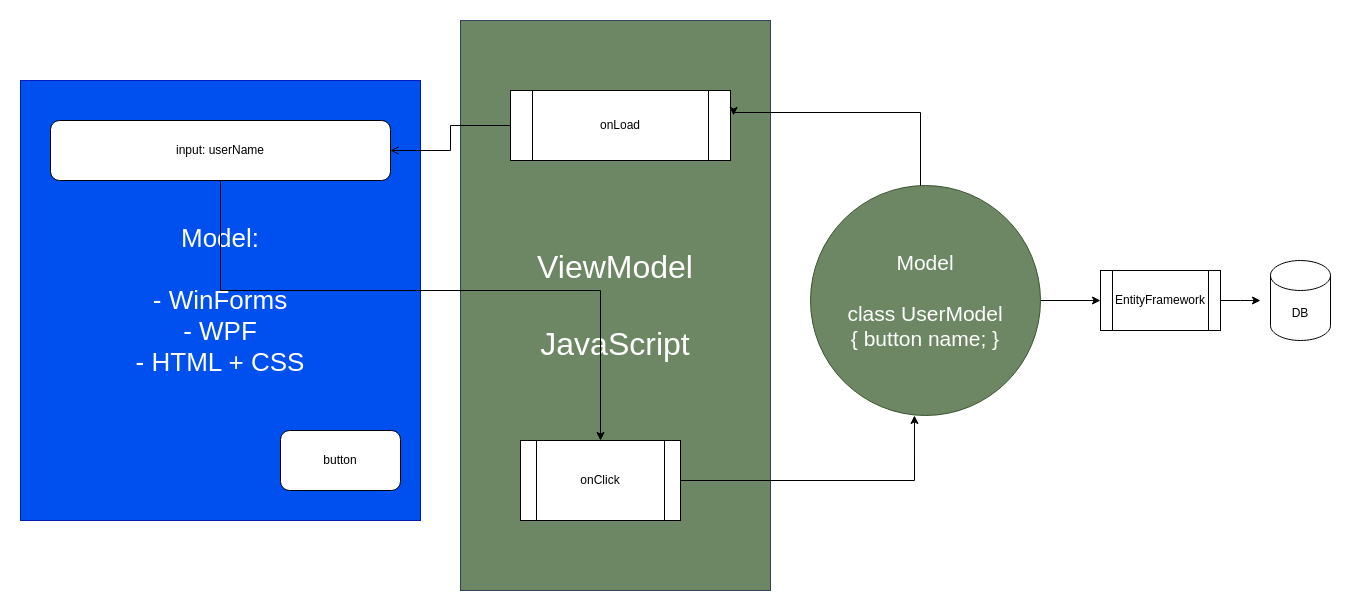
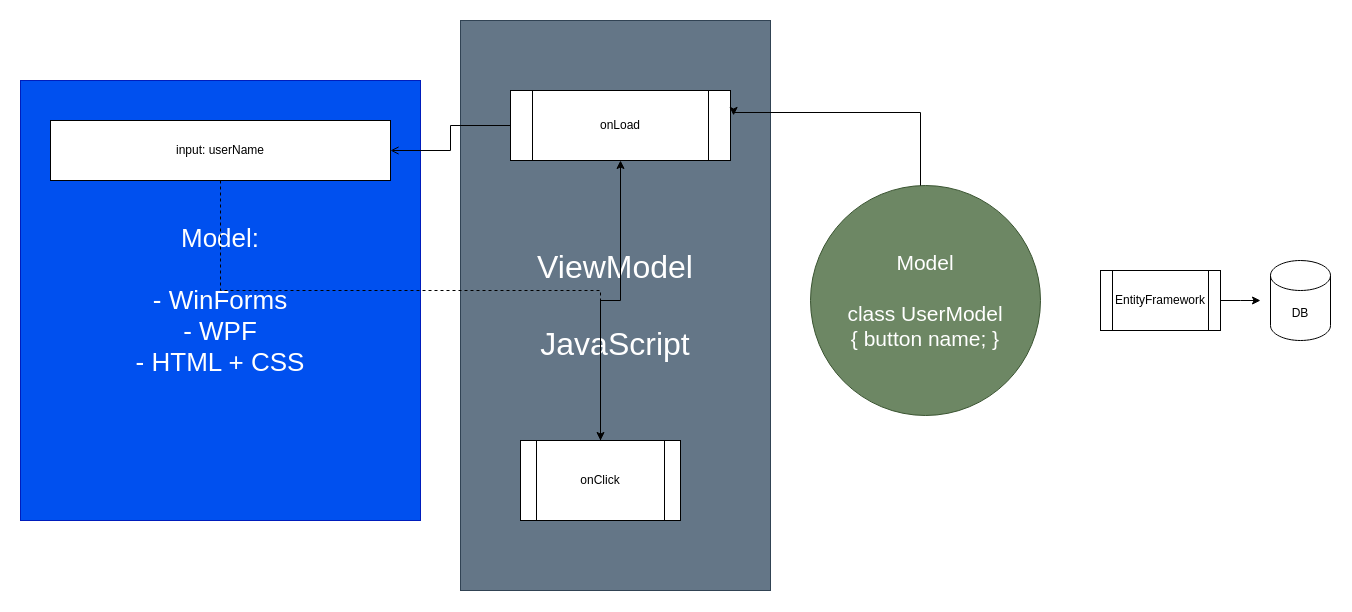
(221, 151) -> (221, 151)
(360, 291) -> (360, 291)
(1067, 301) -> none
(616, 306) -> (616, 306)
(341, 461) -> none
(827, 481) -> (621, 243)
